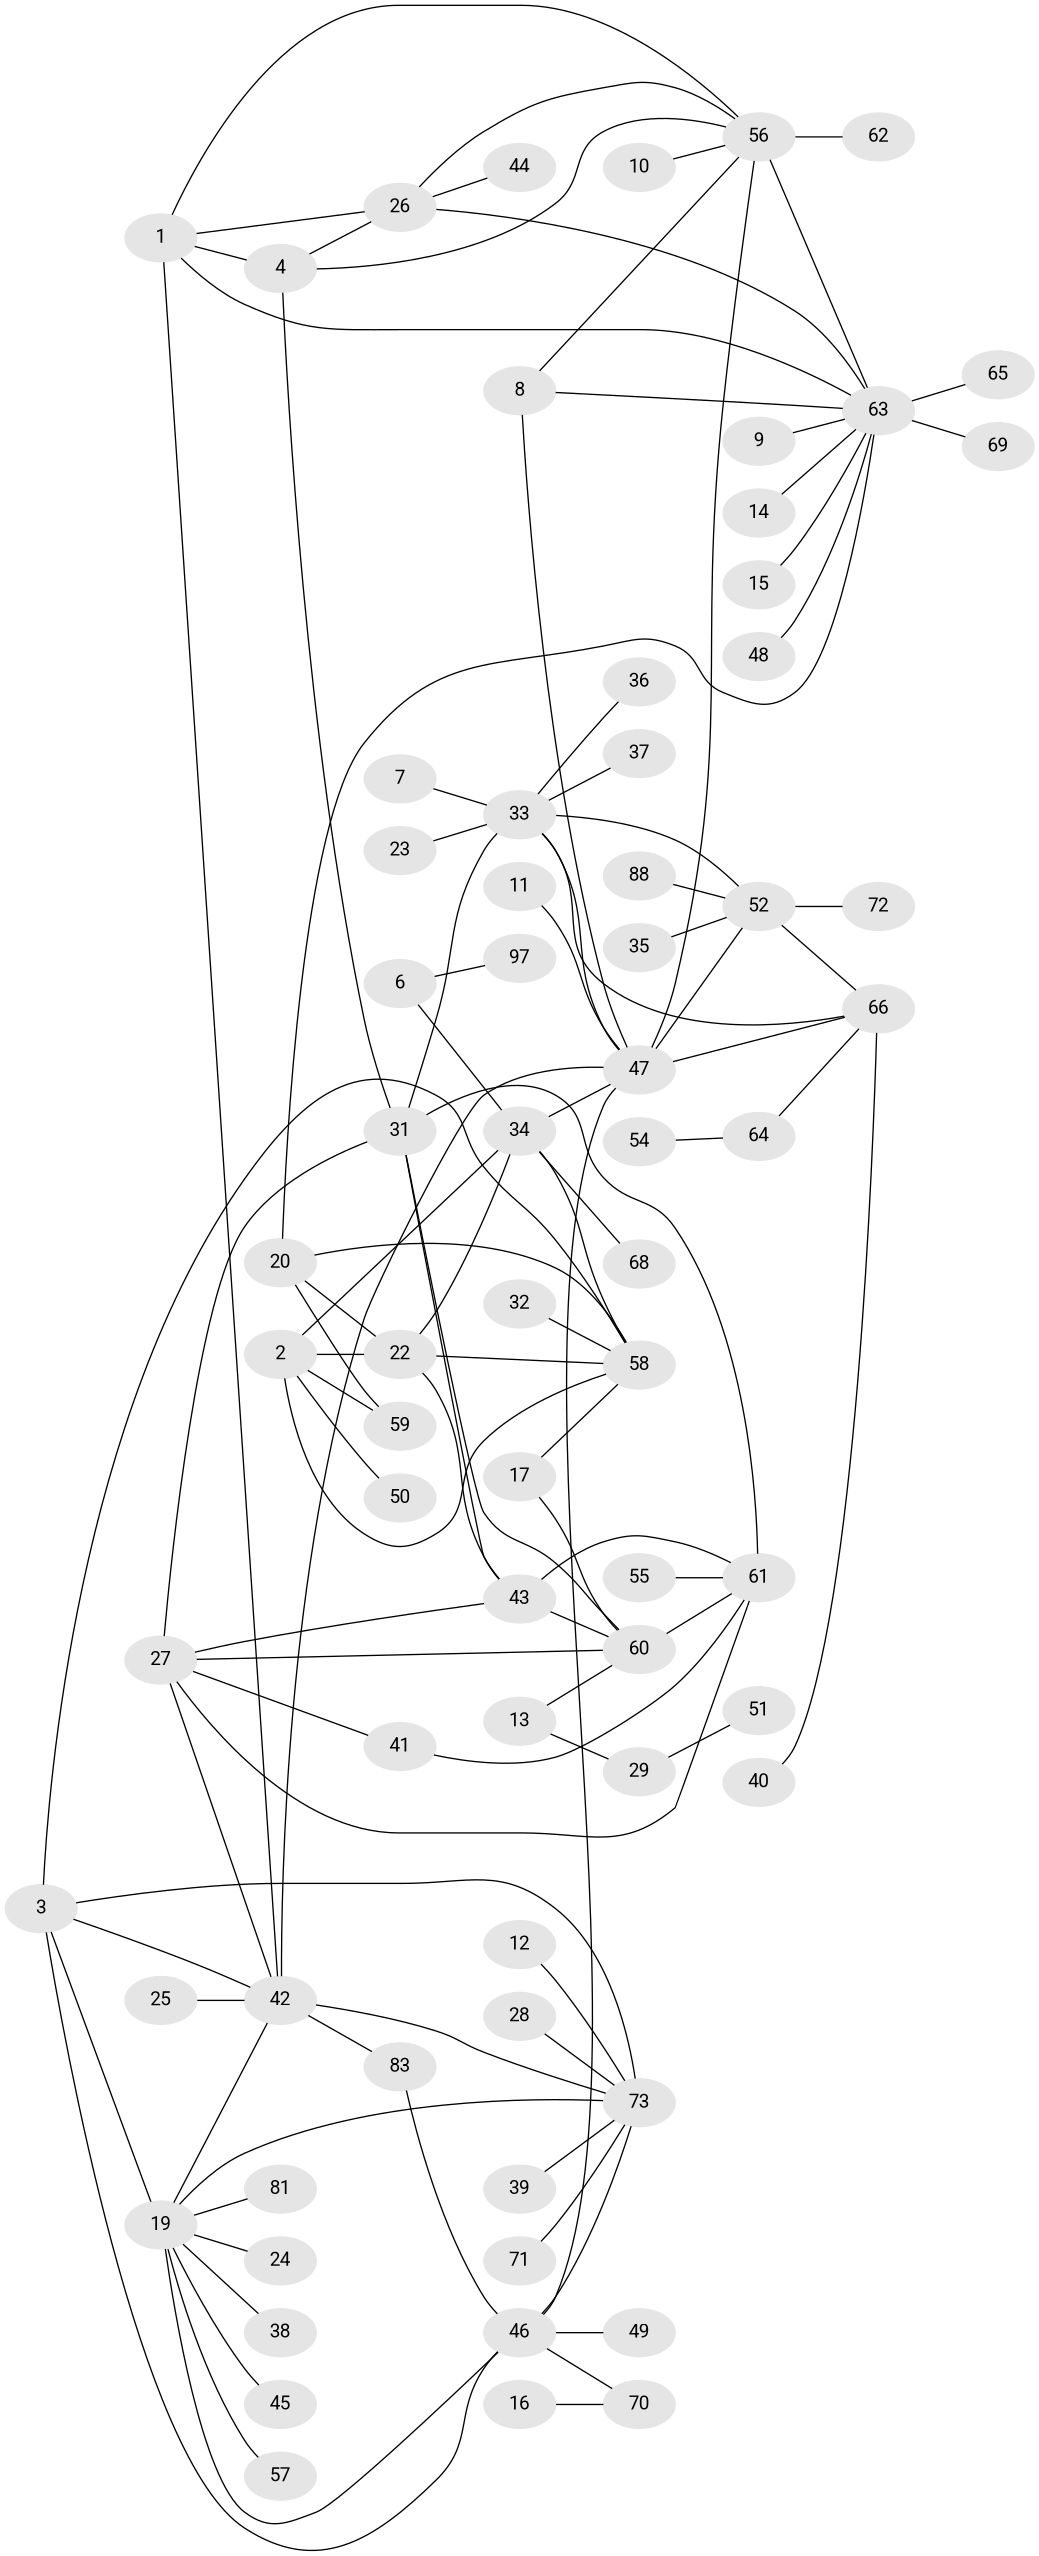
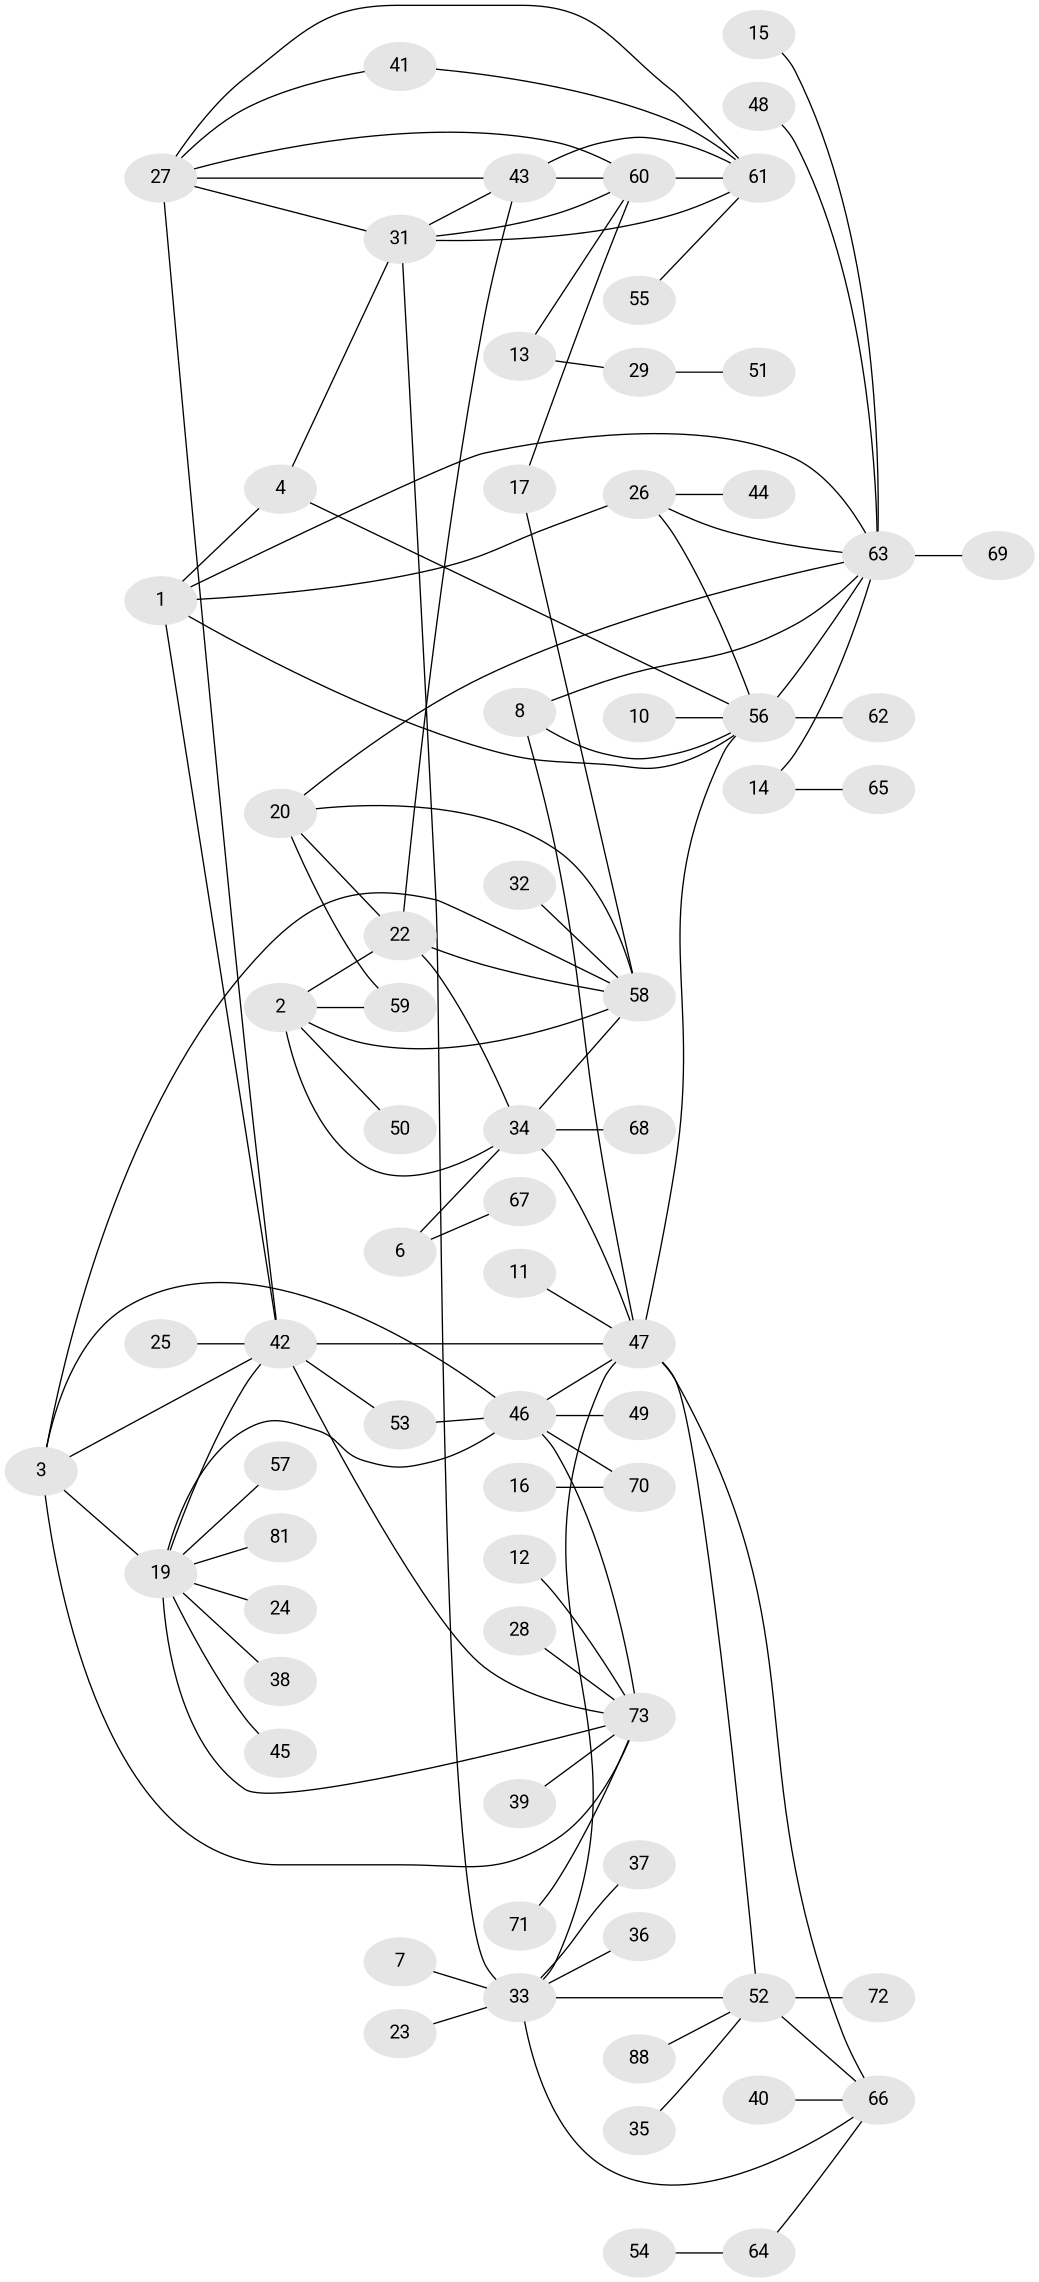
(340, 238) -> none
(939, 393) -> (819, 790)
(759, 441) -> none
(520, 958) -> (520, 1202)
(400, 2067) -> (400, 1425)
